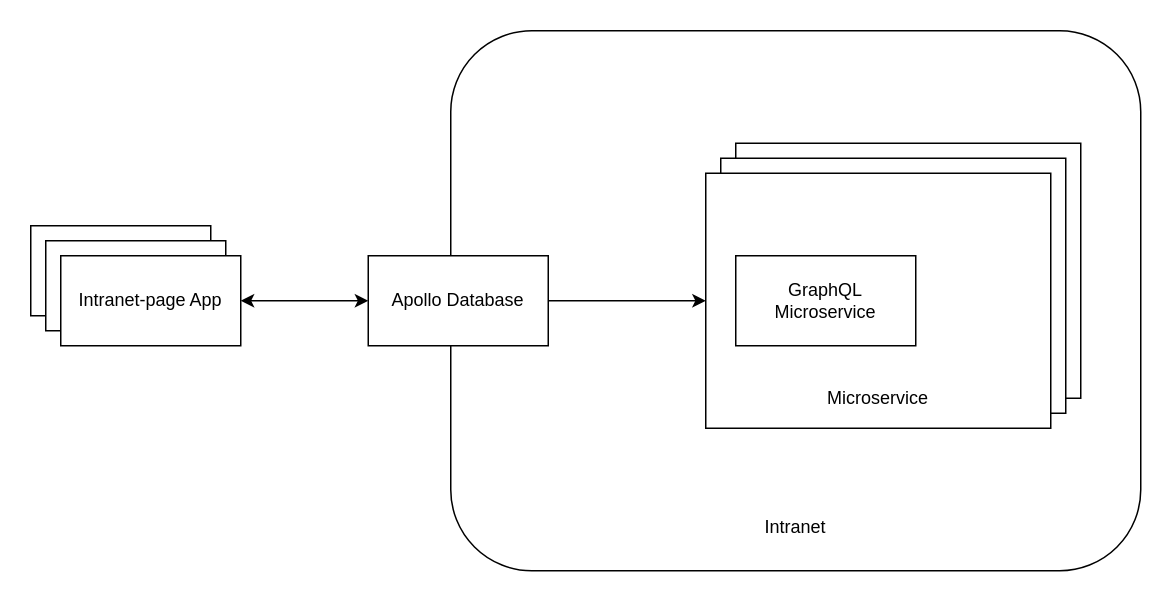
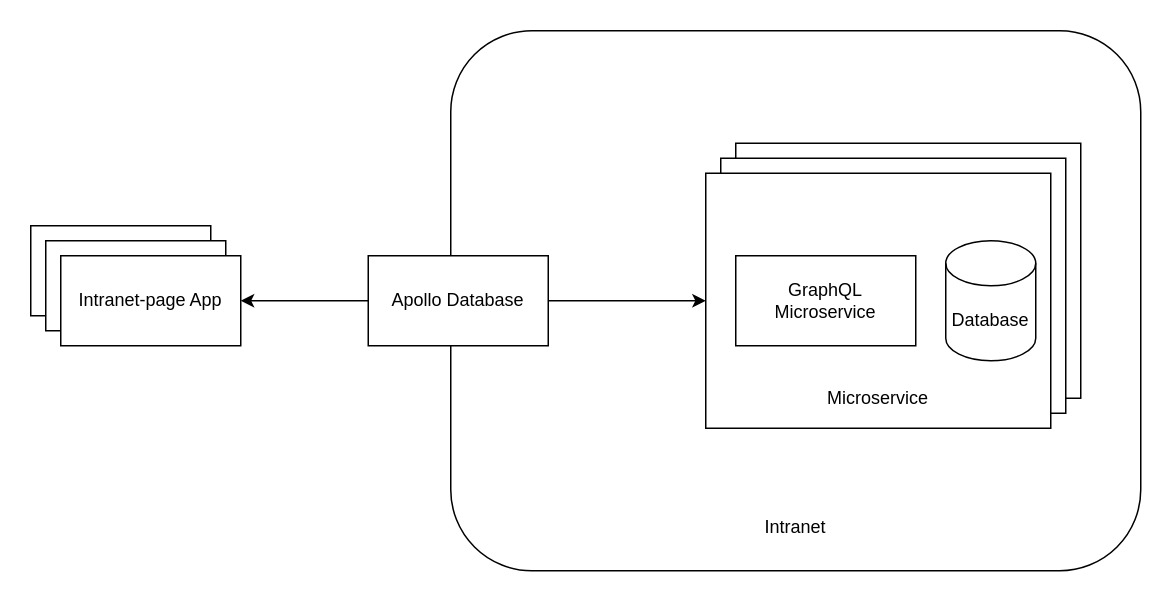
(357, 301) -> (361, 301)
none -> (991, 301)
